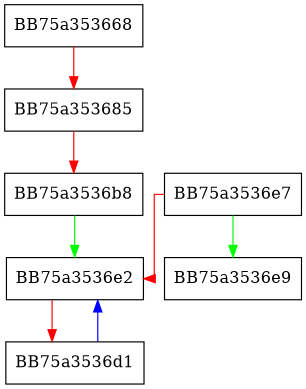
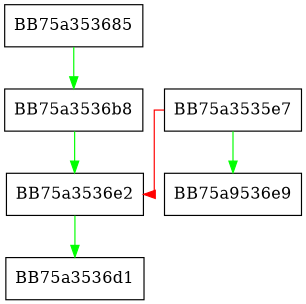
(74, 26) -> none
(74, 146) -> (74, 62)
(233, 194) -> (233, 110)
(233, 279) -> (233, 194)
(52, 315) -> (75, 231)
(98, 327) -> none
